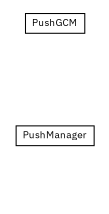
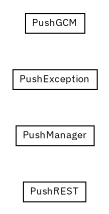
none -> (55, 79)
none -> (55, 191)
